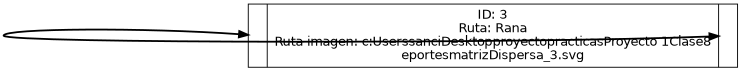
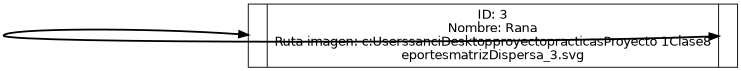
(493, 28) -> (493, 28)
